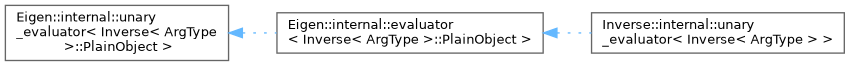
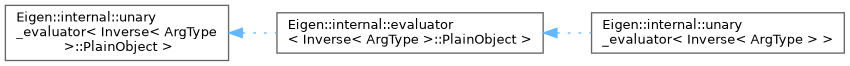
(718, 33) -> (718, 33)
